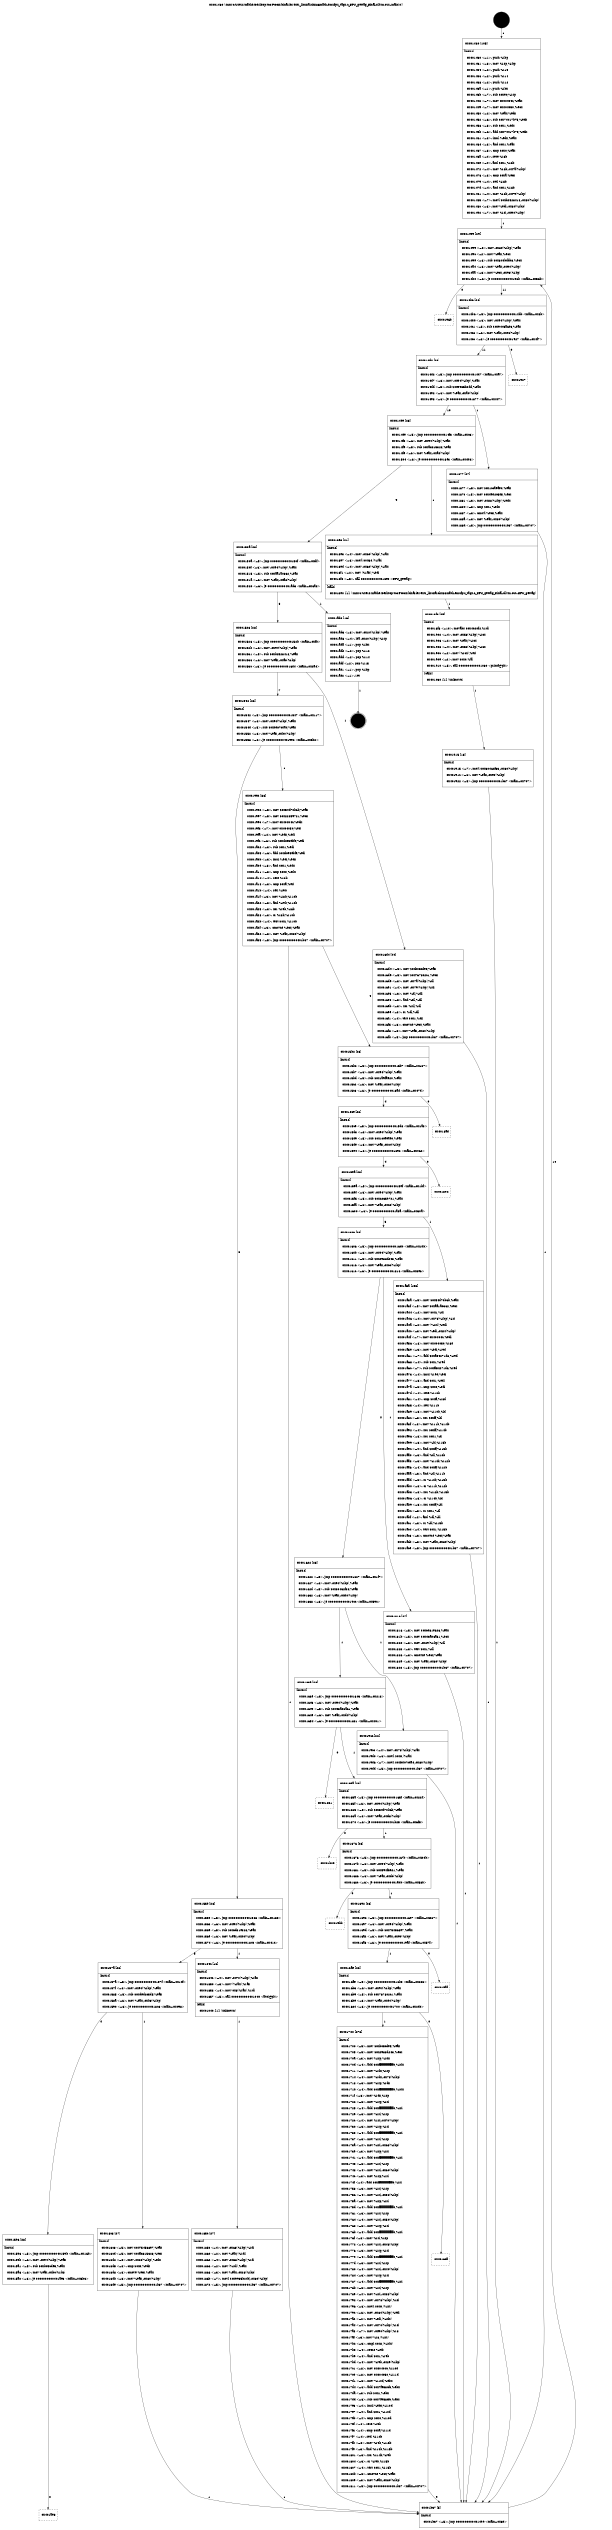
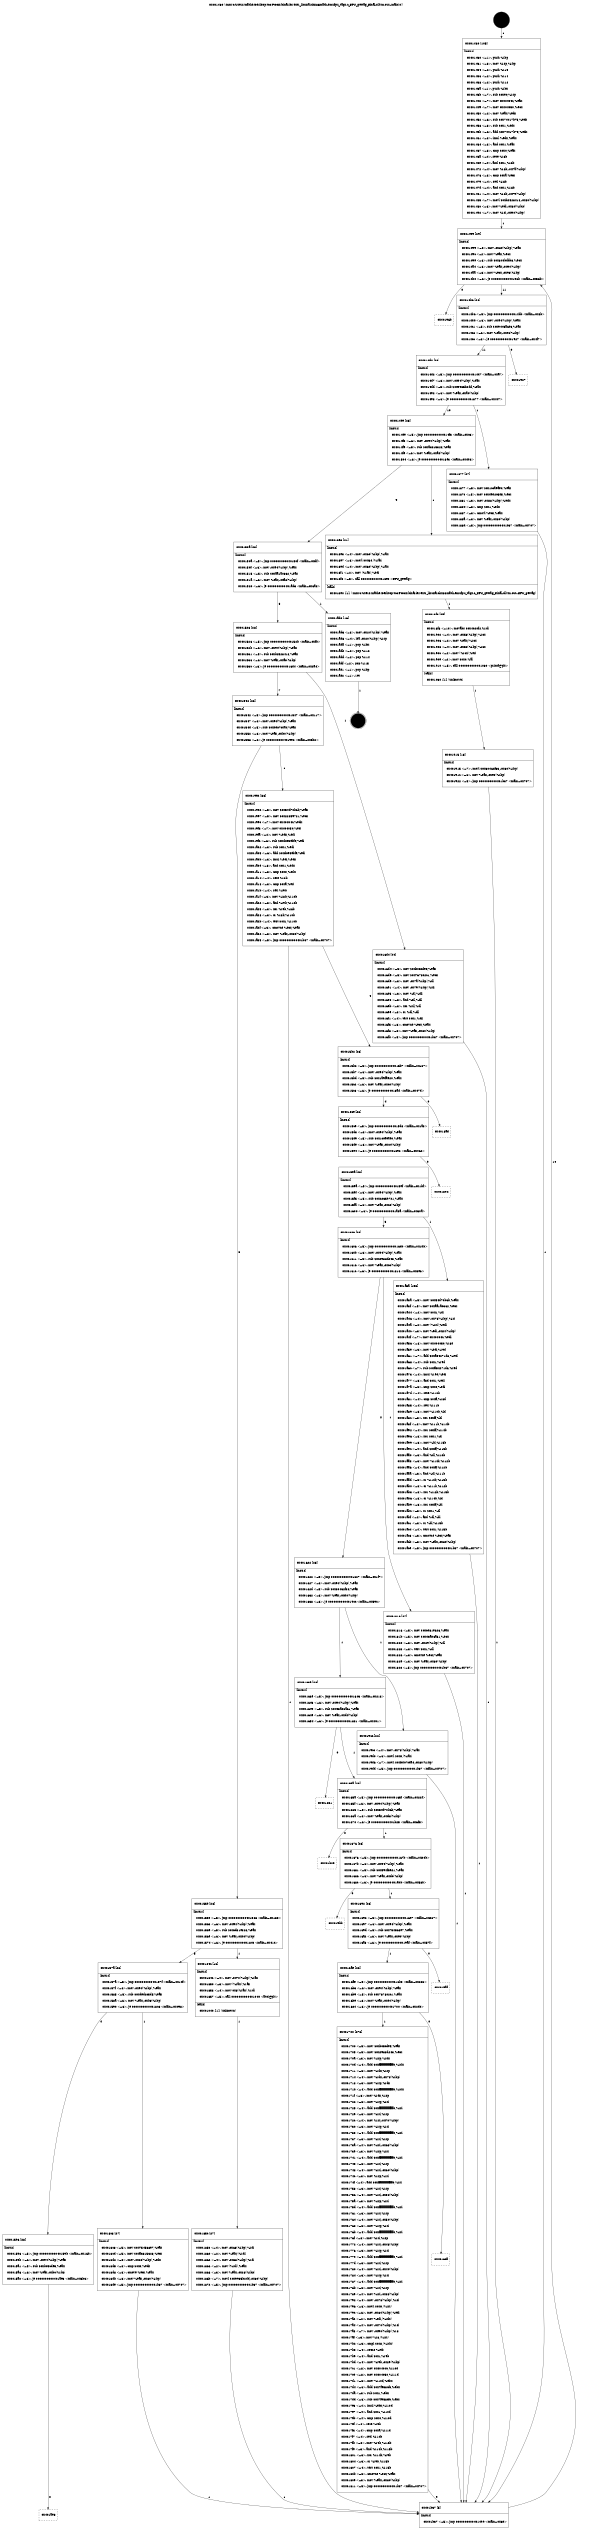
(384, 1161) -> none
